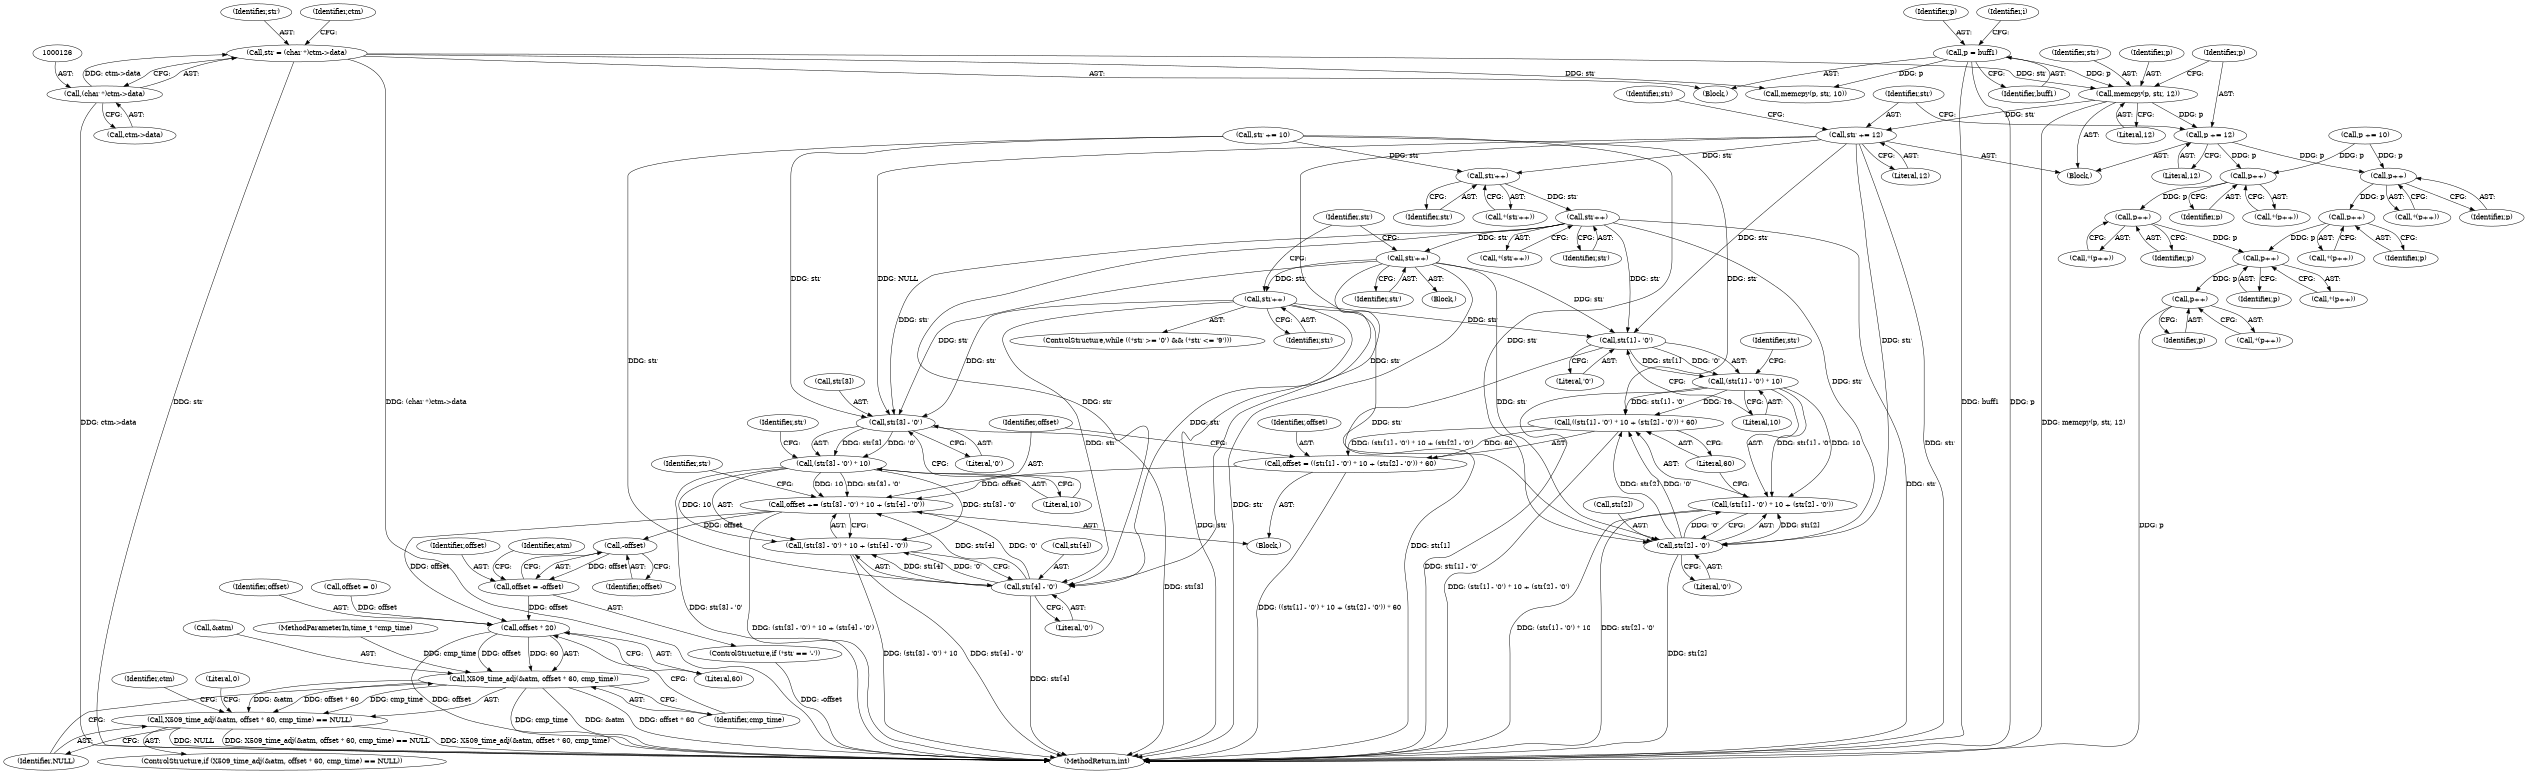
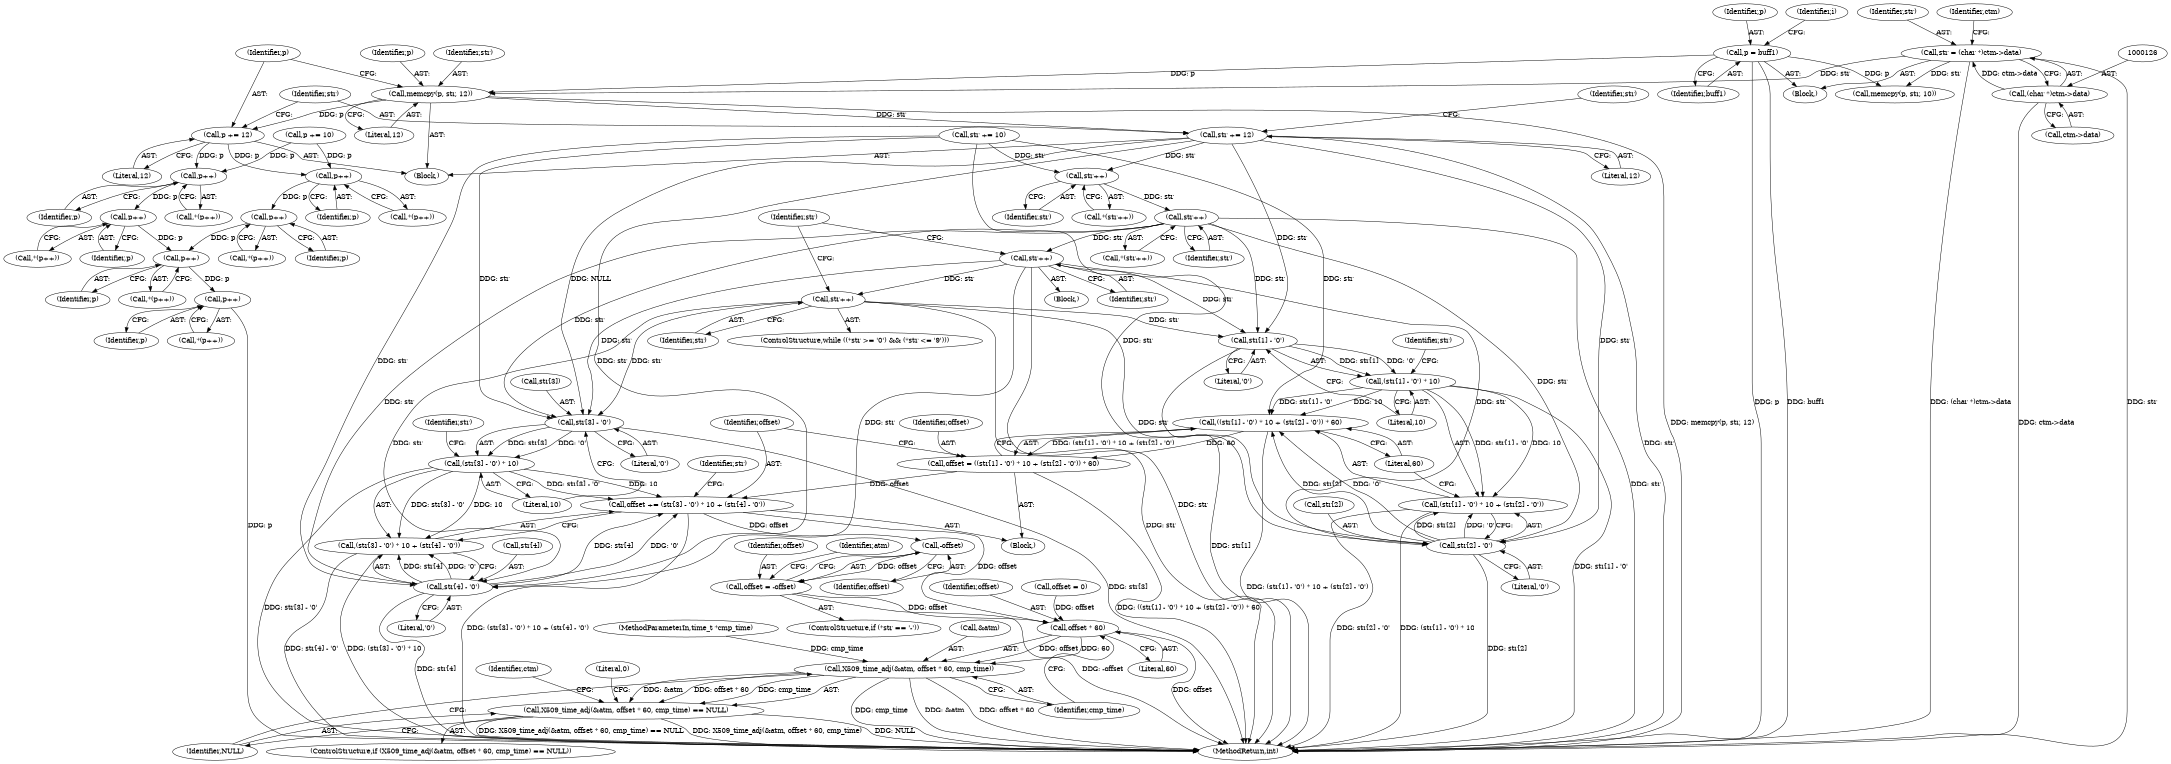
none -> (1074, 434)
(529, 629) -> (1078, 629)
(836, 739) -> (1022, 631)
